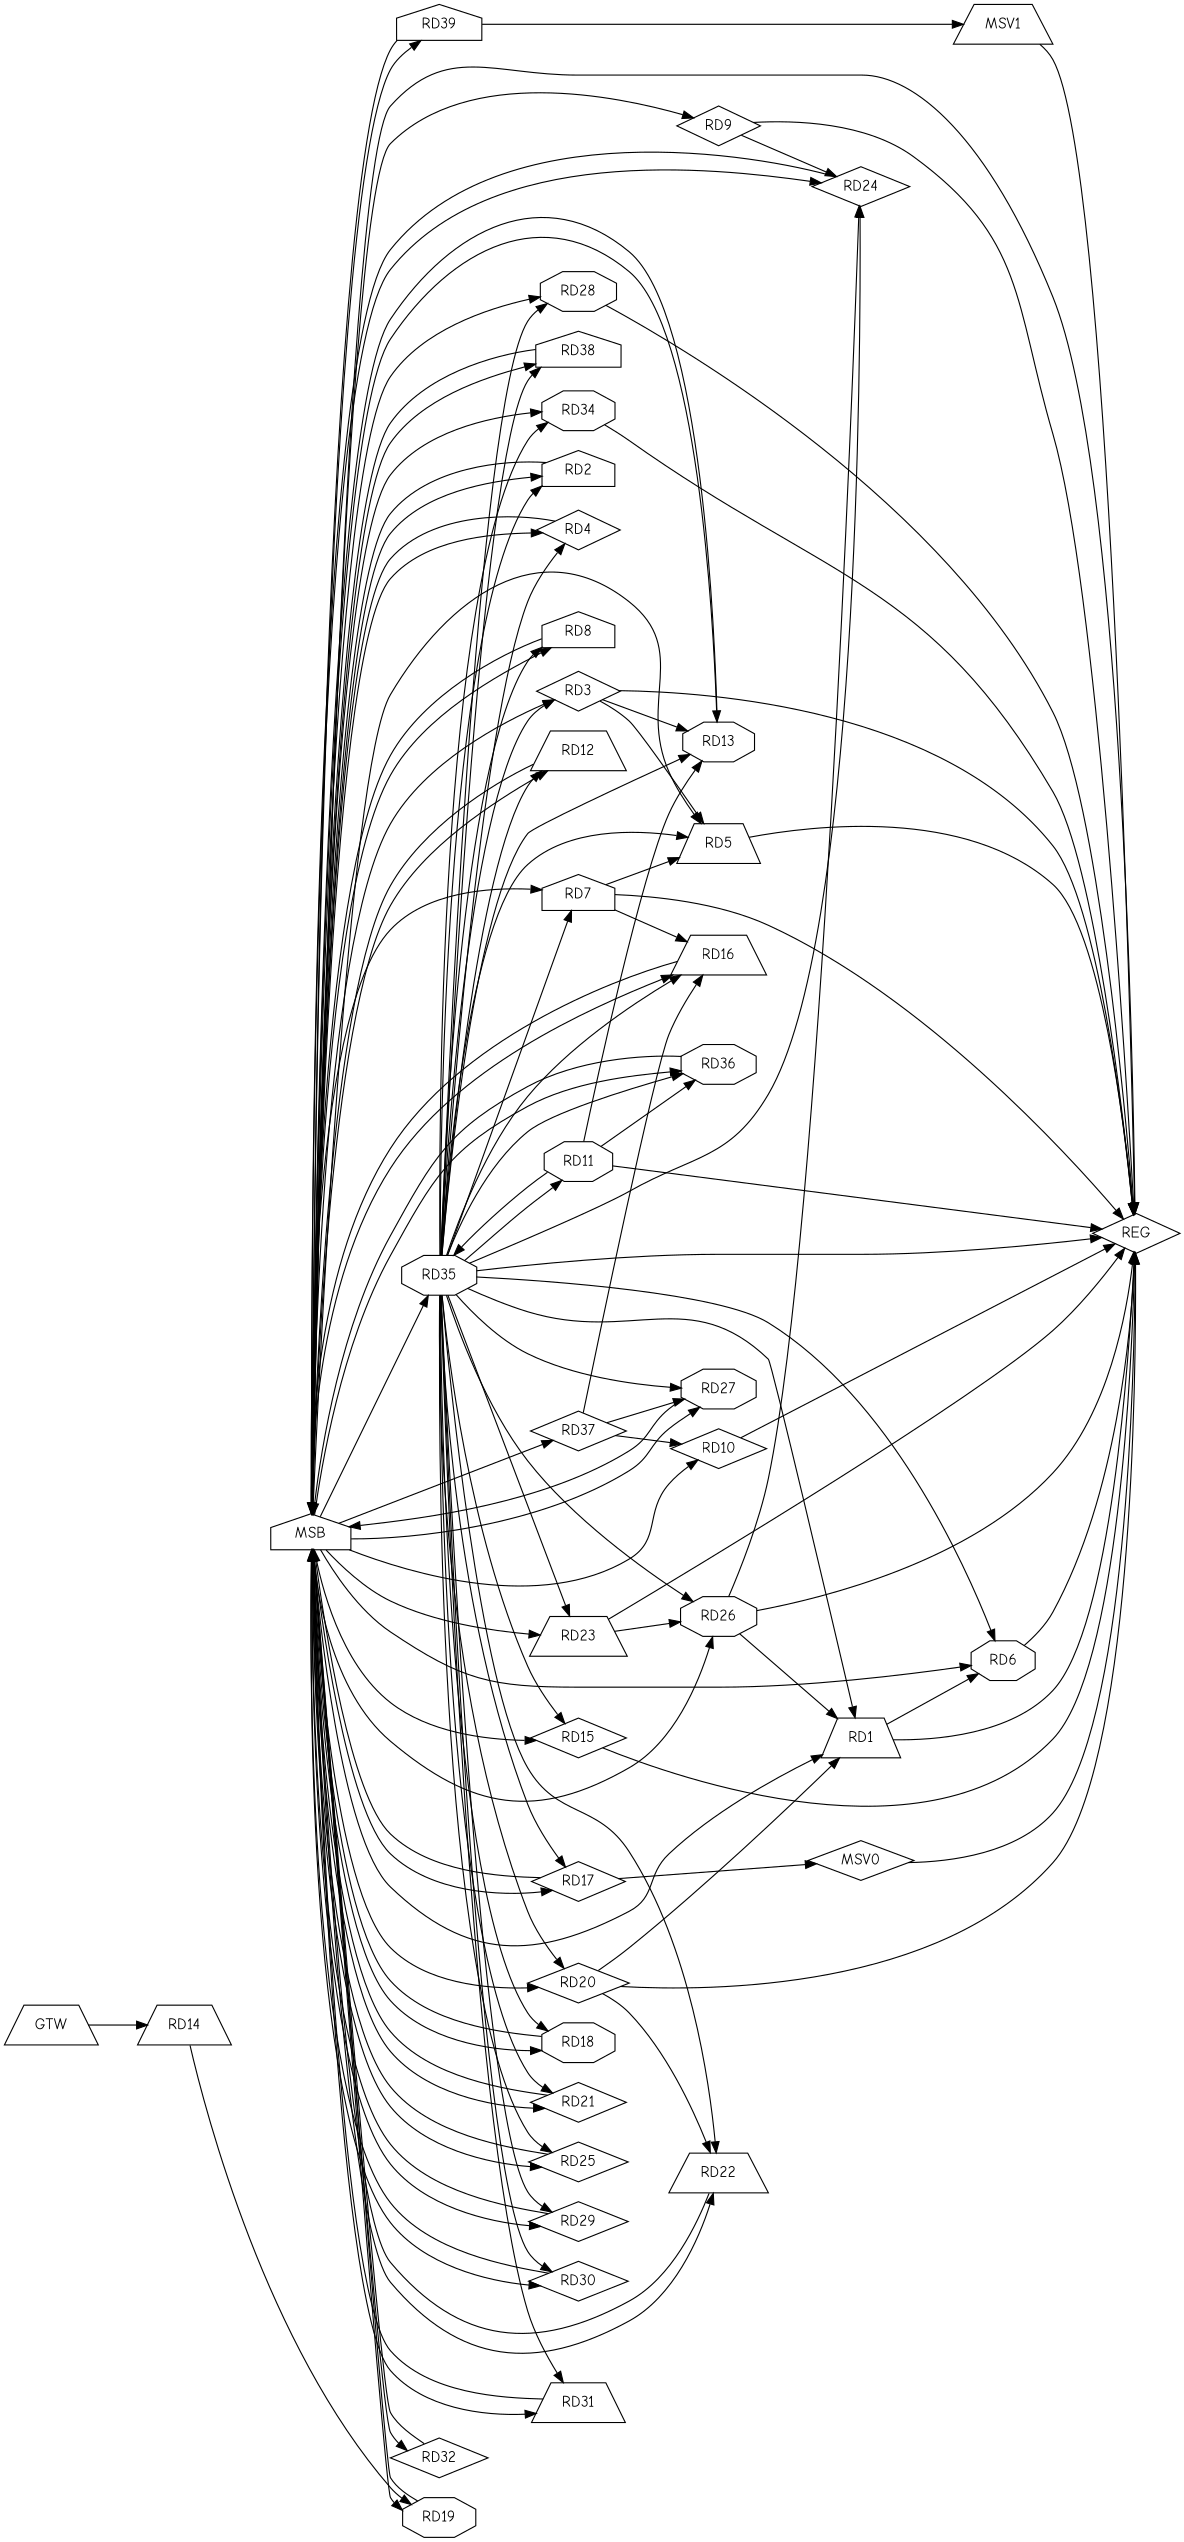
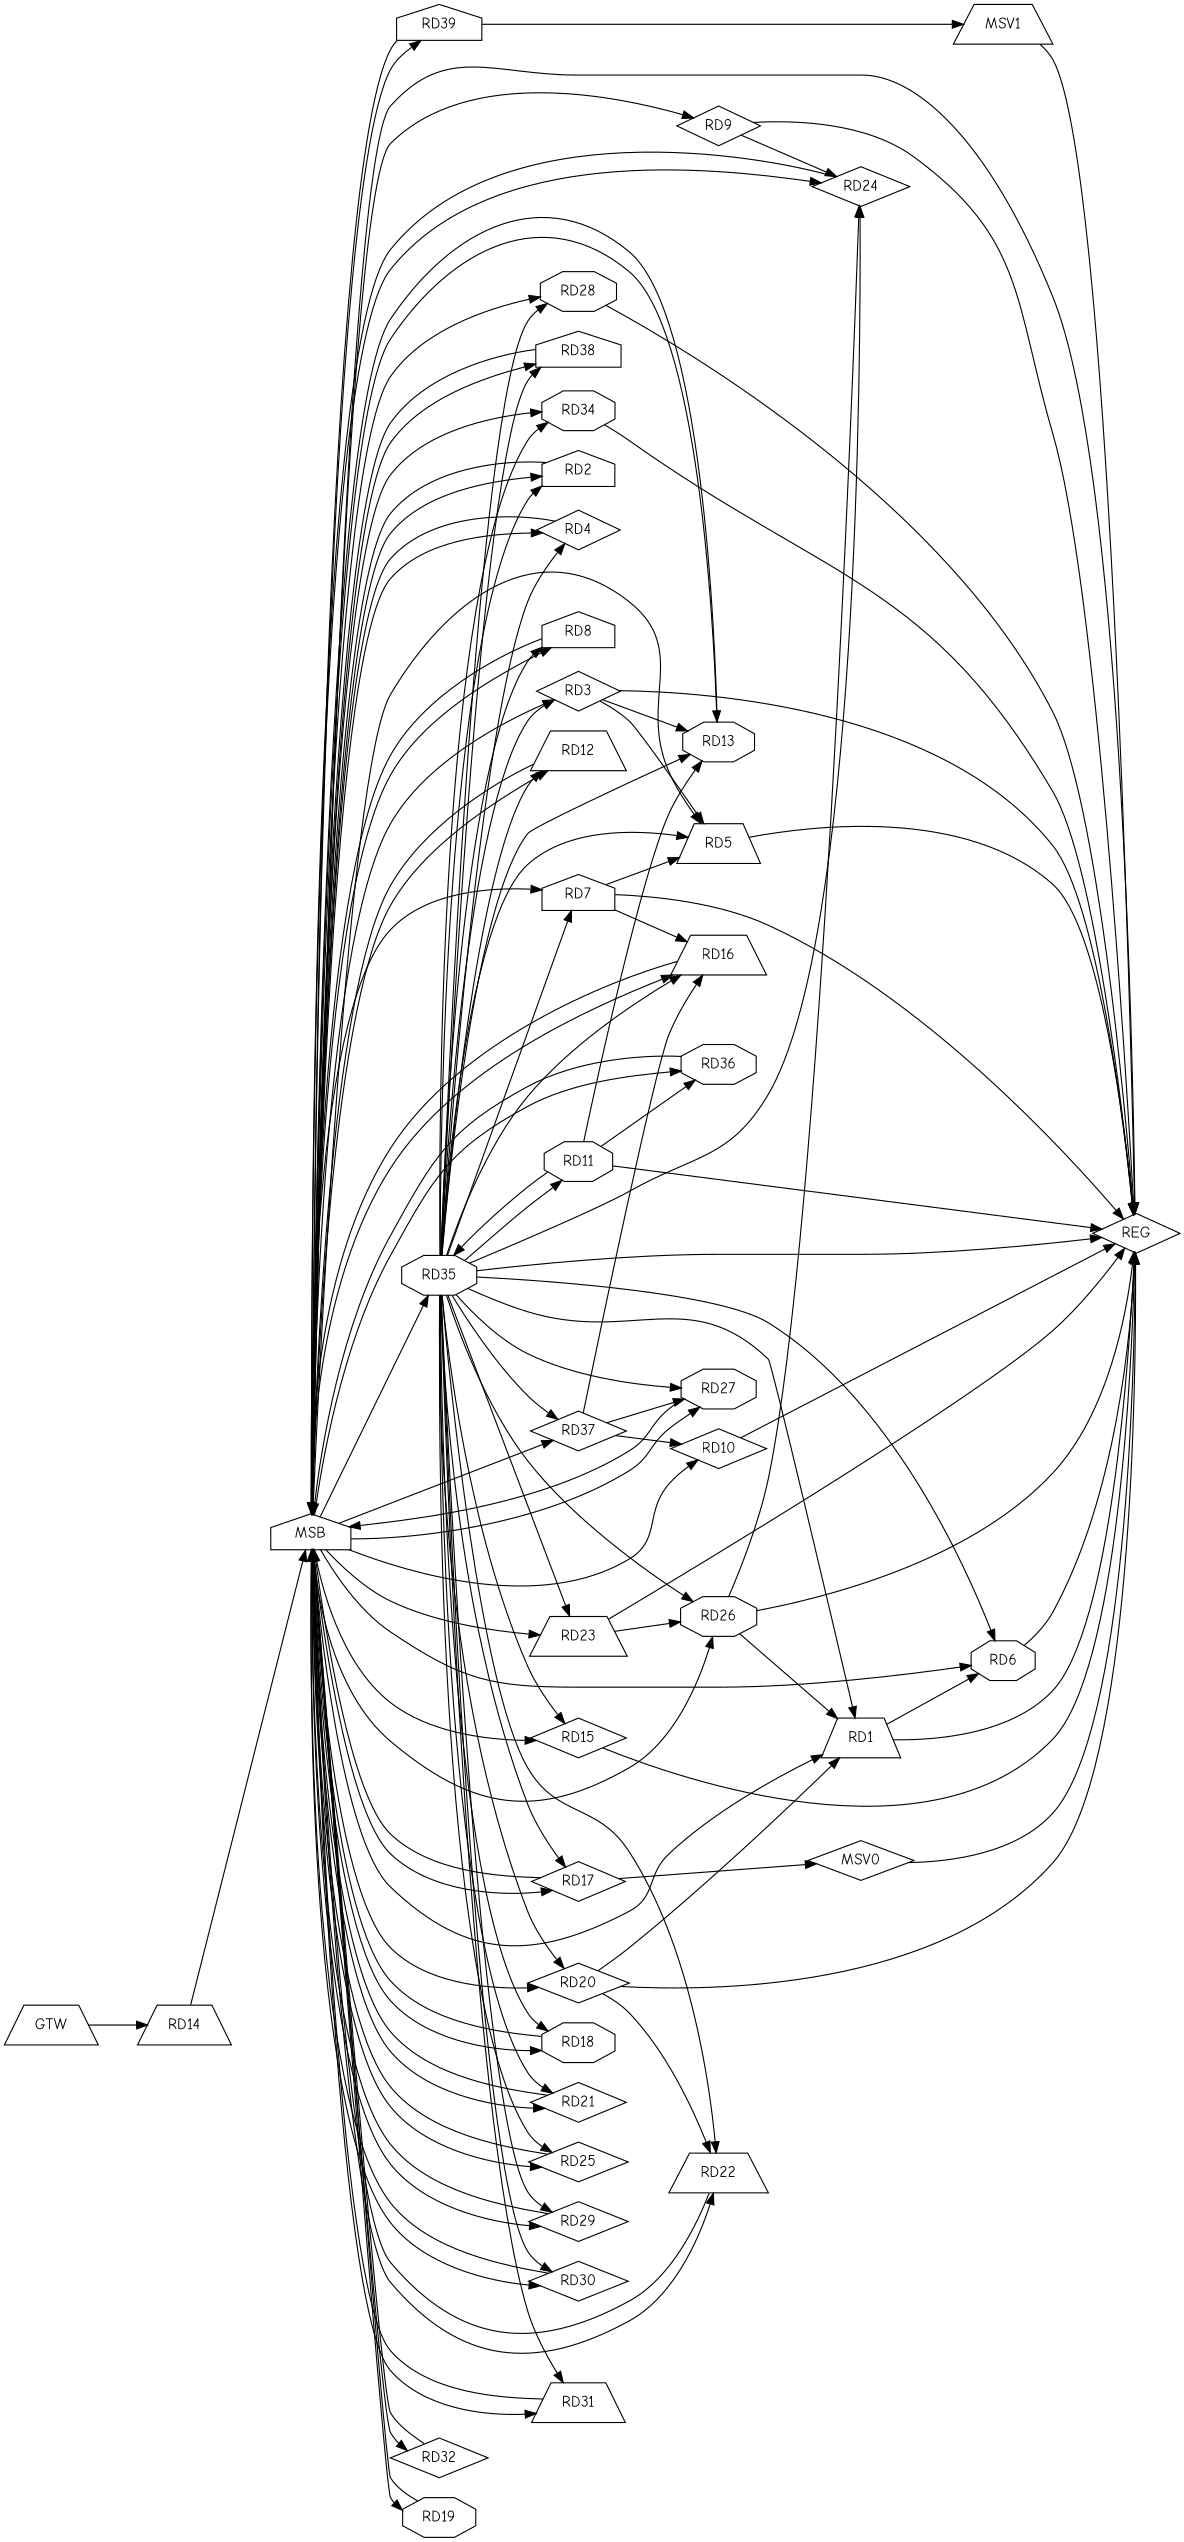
(530, 1130) -> (495, 1358)
(269, 2285) -> (247, 1783)
